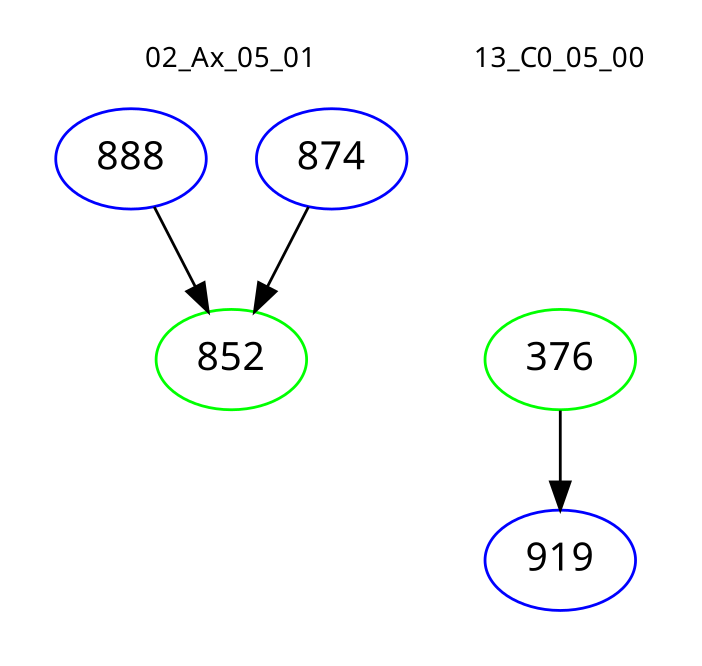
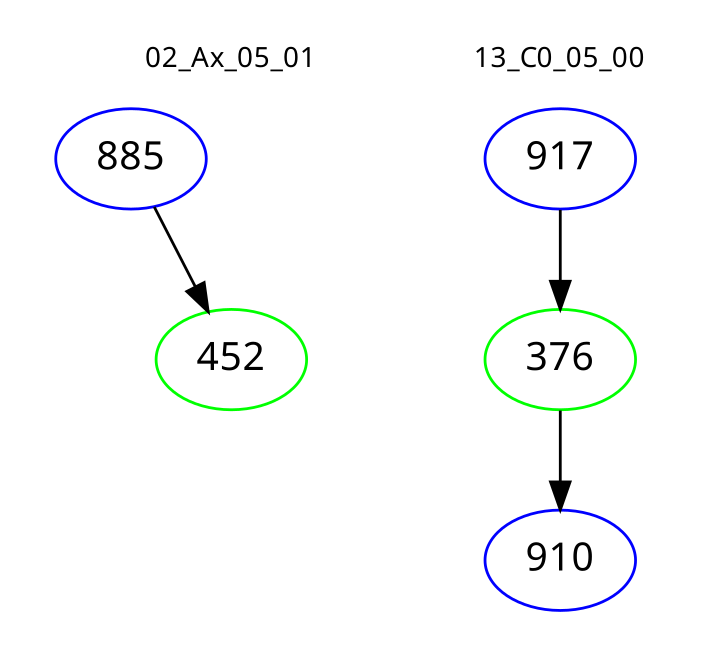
(131, 159) -> (131, 159)
(332, 159) -> none
none -> (560, 159)
(231, 360) -> (231, 360)
(560, 560) -> (560, 560)
